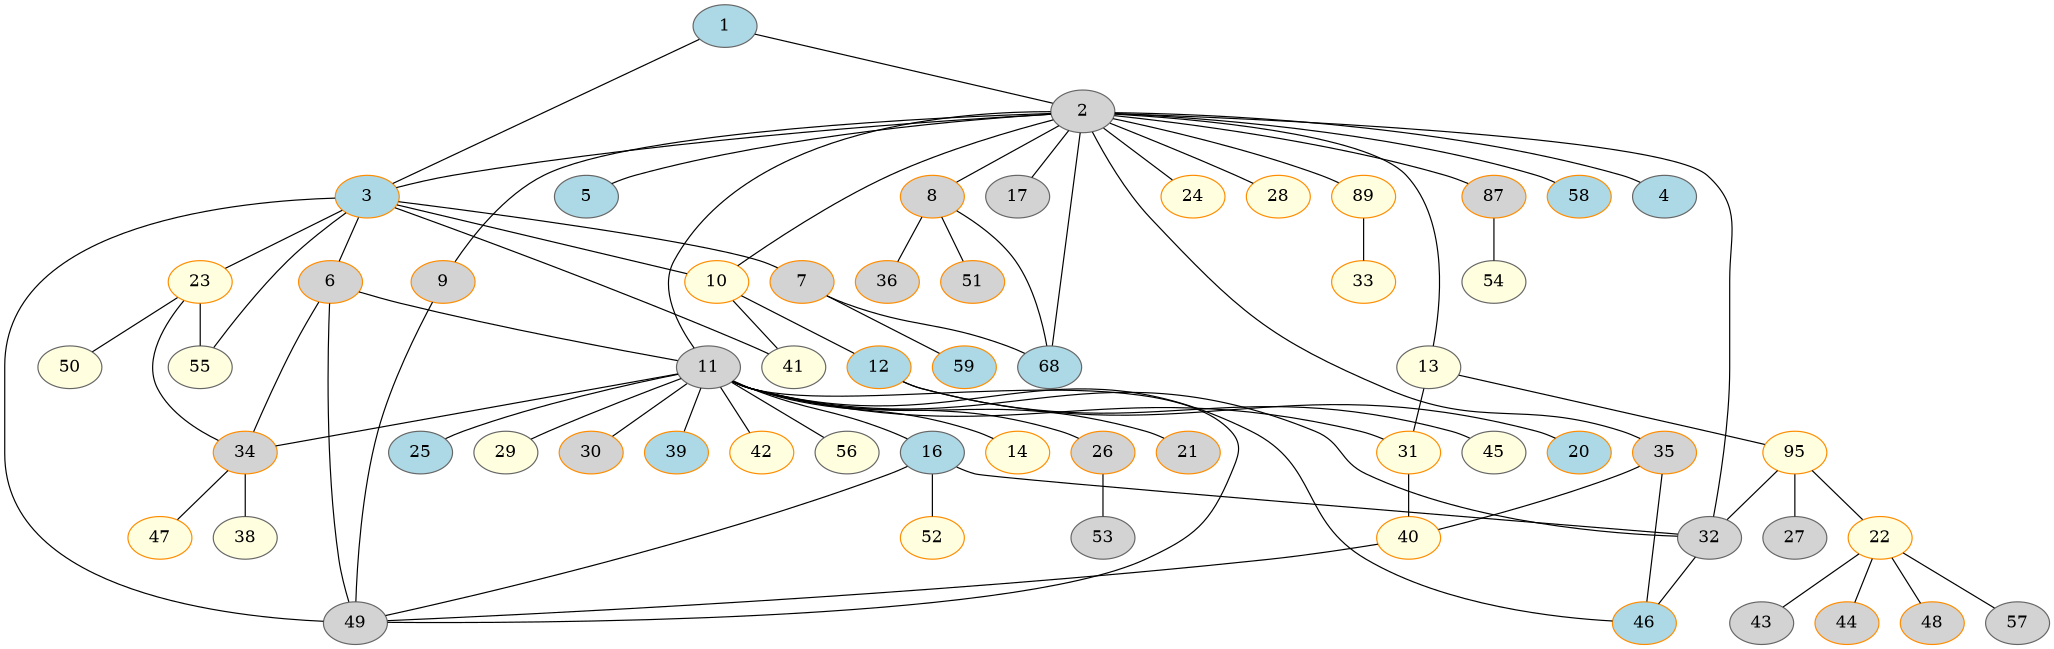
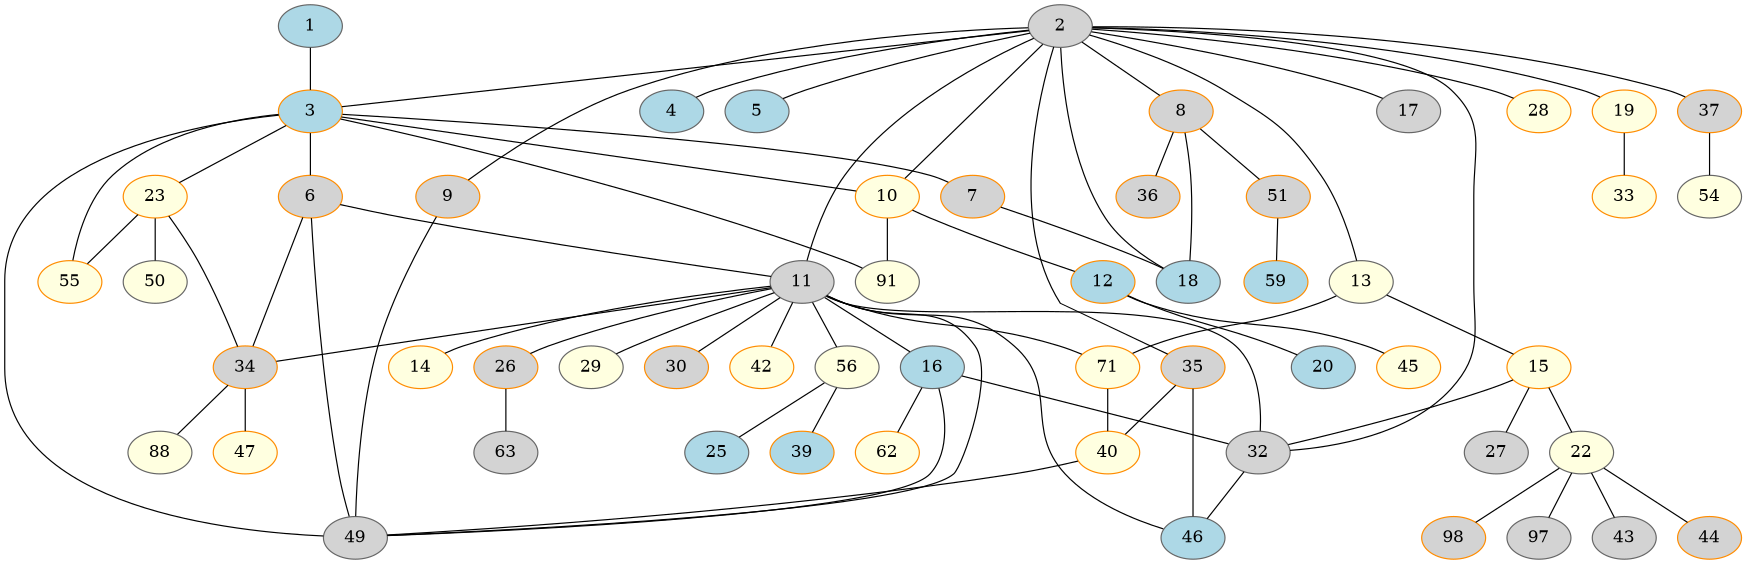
(904, 69) -> none
(1193, 197) -> none
(1364, 197) -> (1624, 111)
(1494, 197) -> (1710, 111)
(1579, 197) -> none
(883, 325) -> (1277, 239)
(200, 367) -> (70, 282)
(794, 367) -> (887, 282)
(1050, 367) -> (1188, 282)
(549, 405) -> (782, 410)
(693, 410) -> (825, 410)
(1188, 453) -> none
(1409, 453) -> (1108, 367)
(1494, 453) -> (1409, 367)
(1579, 453) -> (1323, 367)
(1795, 453) -> (1539, 367)
(245, 538) -> (160, 453)
(932, 538) -> (887, 453)
(1103, 538) -> (506, 453)
(1880, 538) -> (1582, 453)
(1644, 623) -> (1193, 538)
(1932, 623) -> (1454, 538)
(2018, 623) -> (1539, 538)
